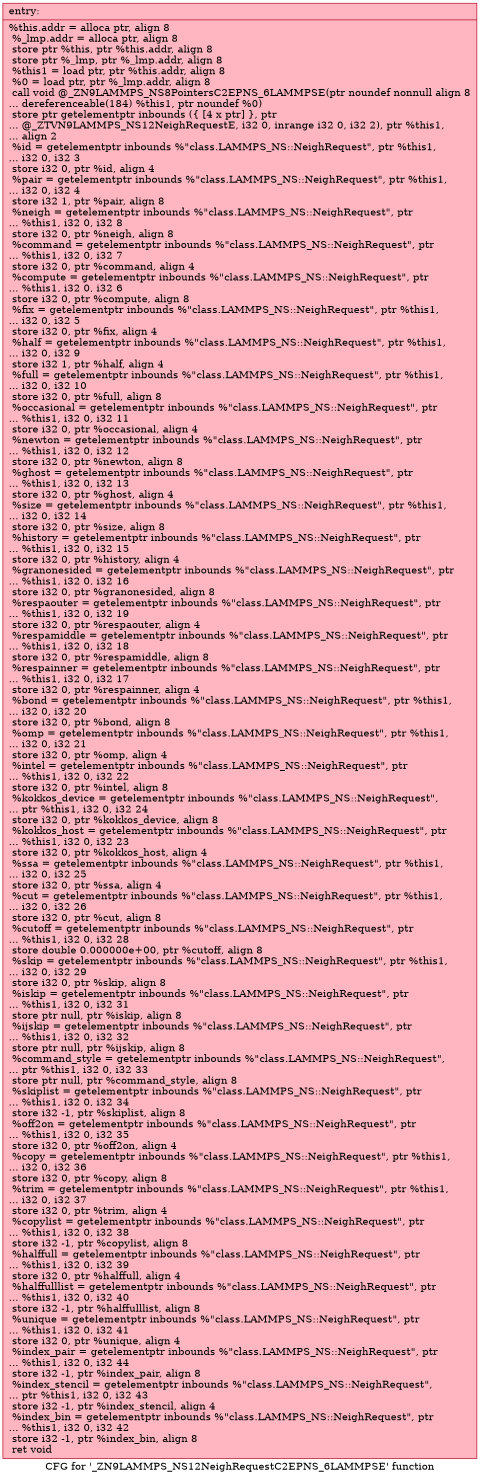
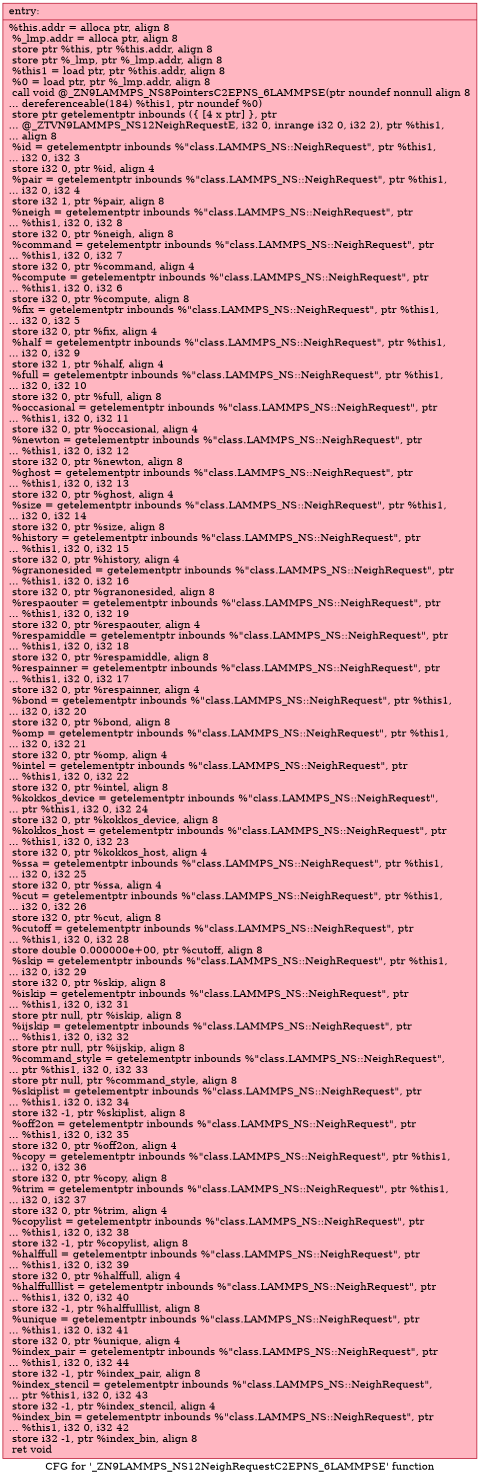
(33, 136) -> (33, 136)
